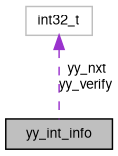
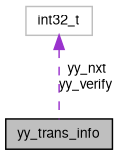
(59, 134) -> (59, 134)
